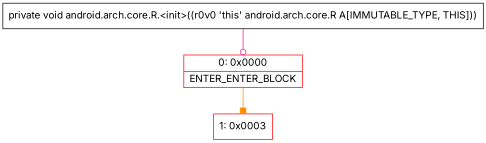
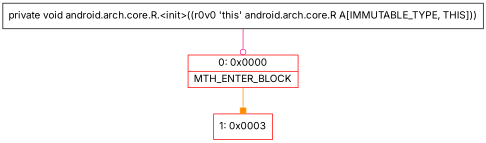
(243, 79) -> (243, 79)
